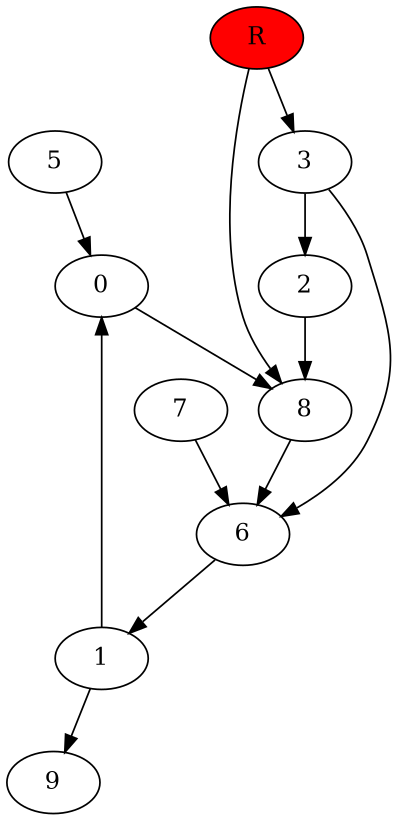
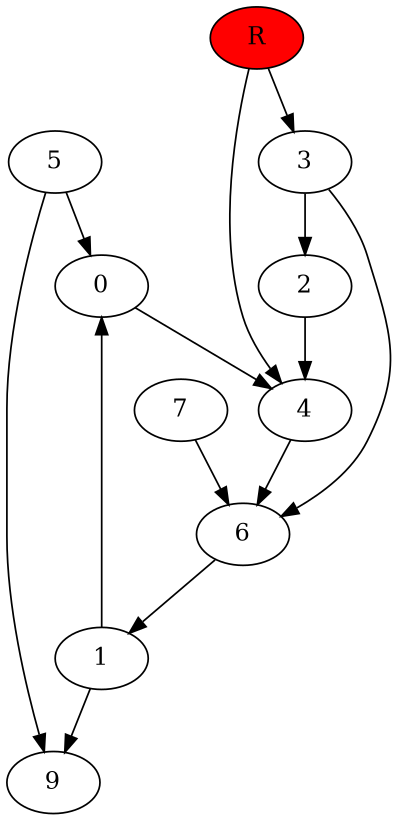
(305, 410) -> (305, 410)
none -> (7, 463)
